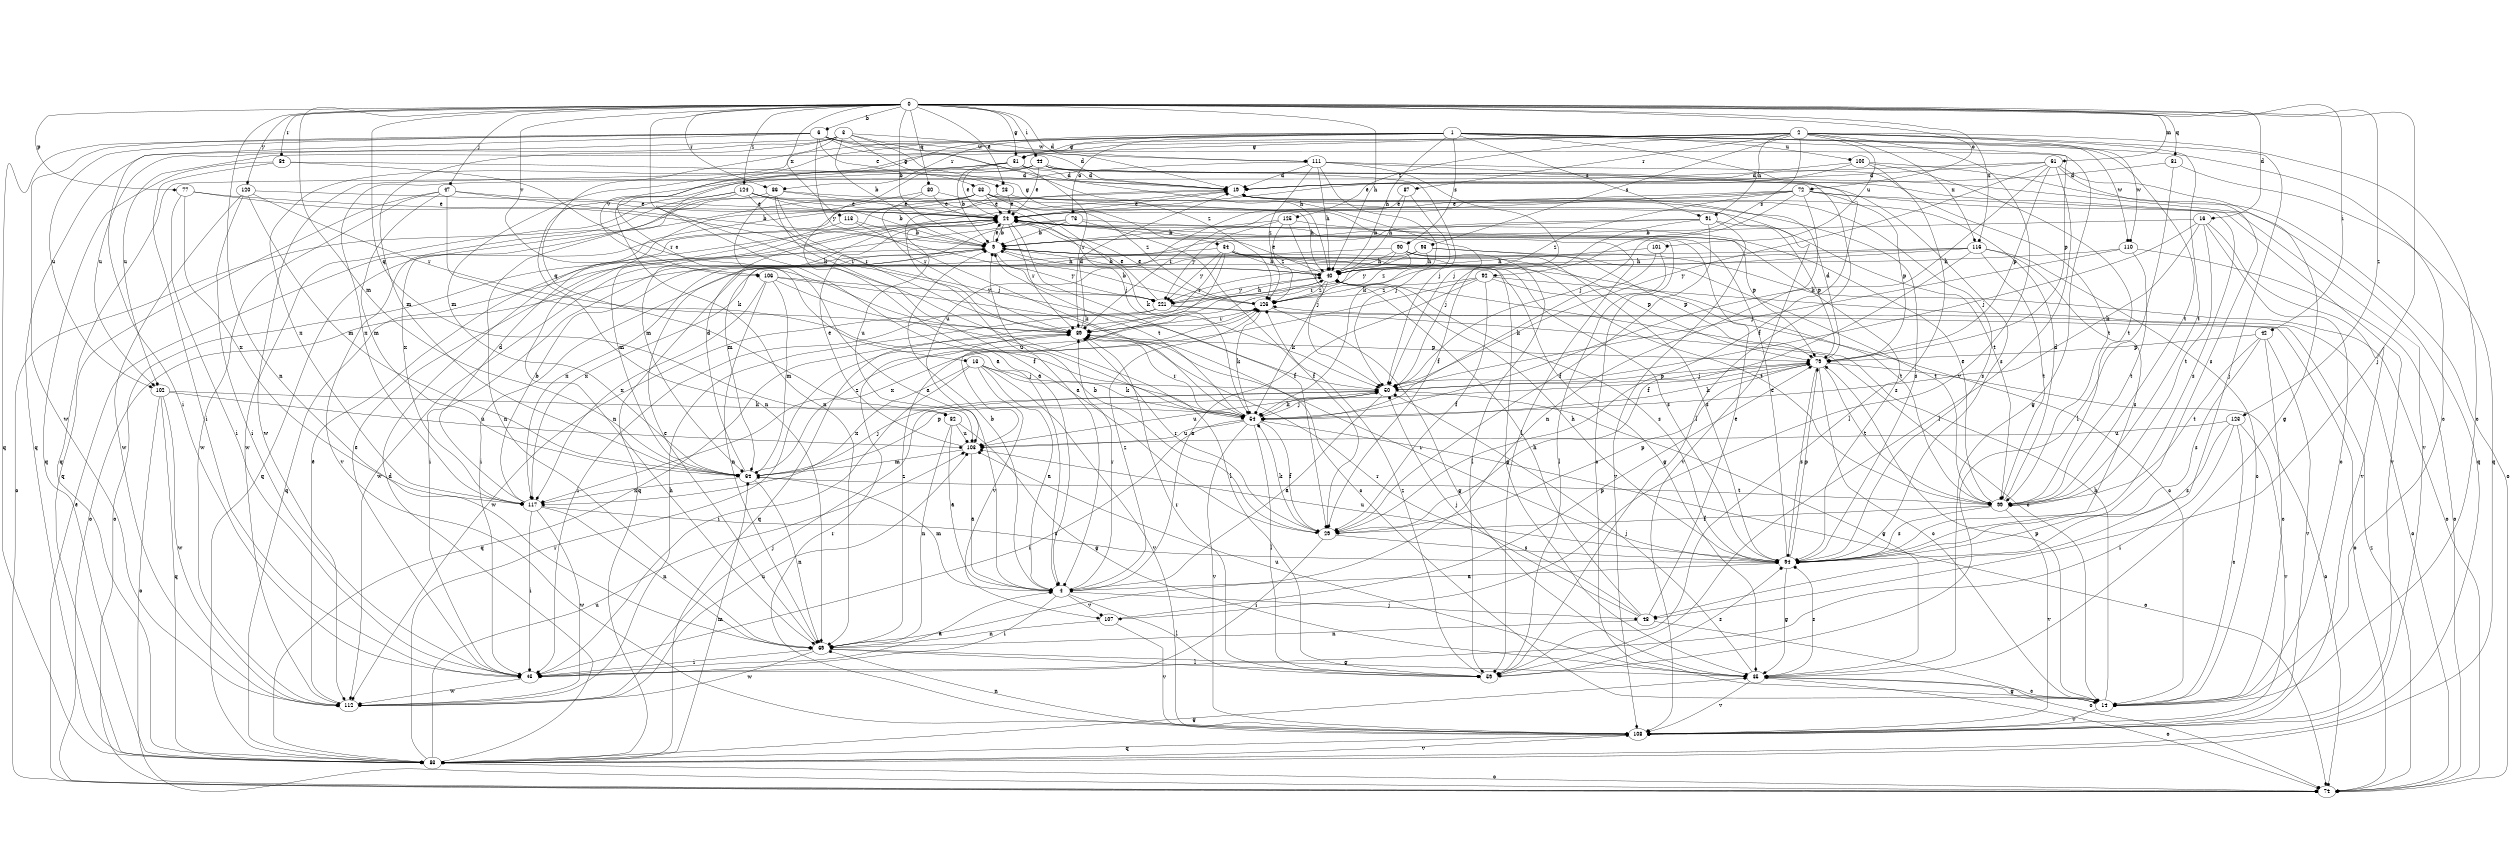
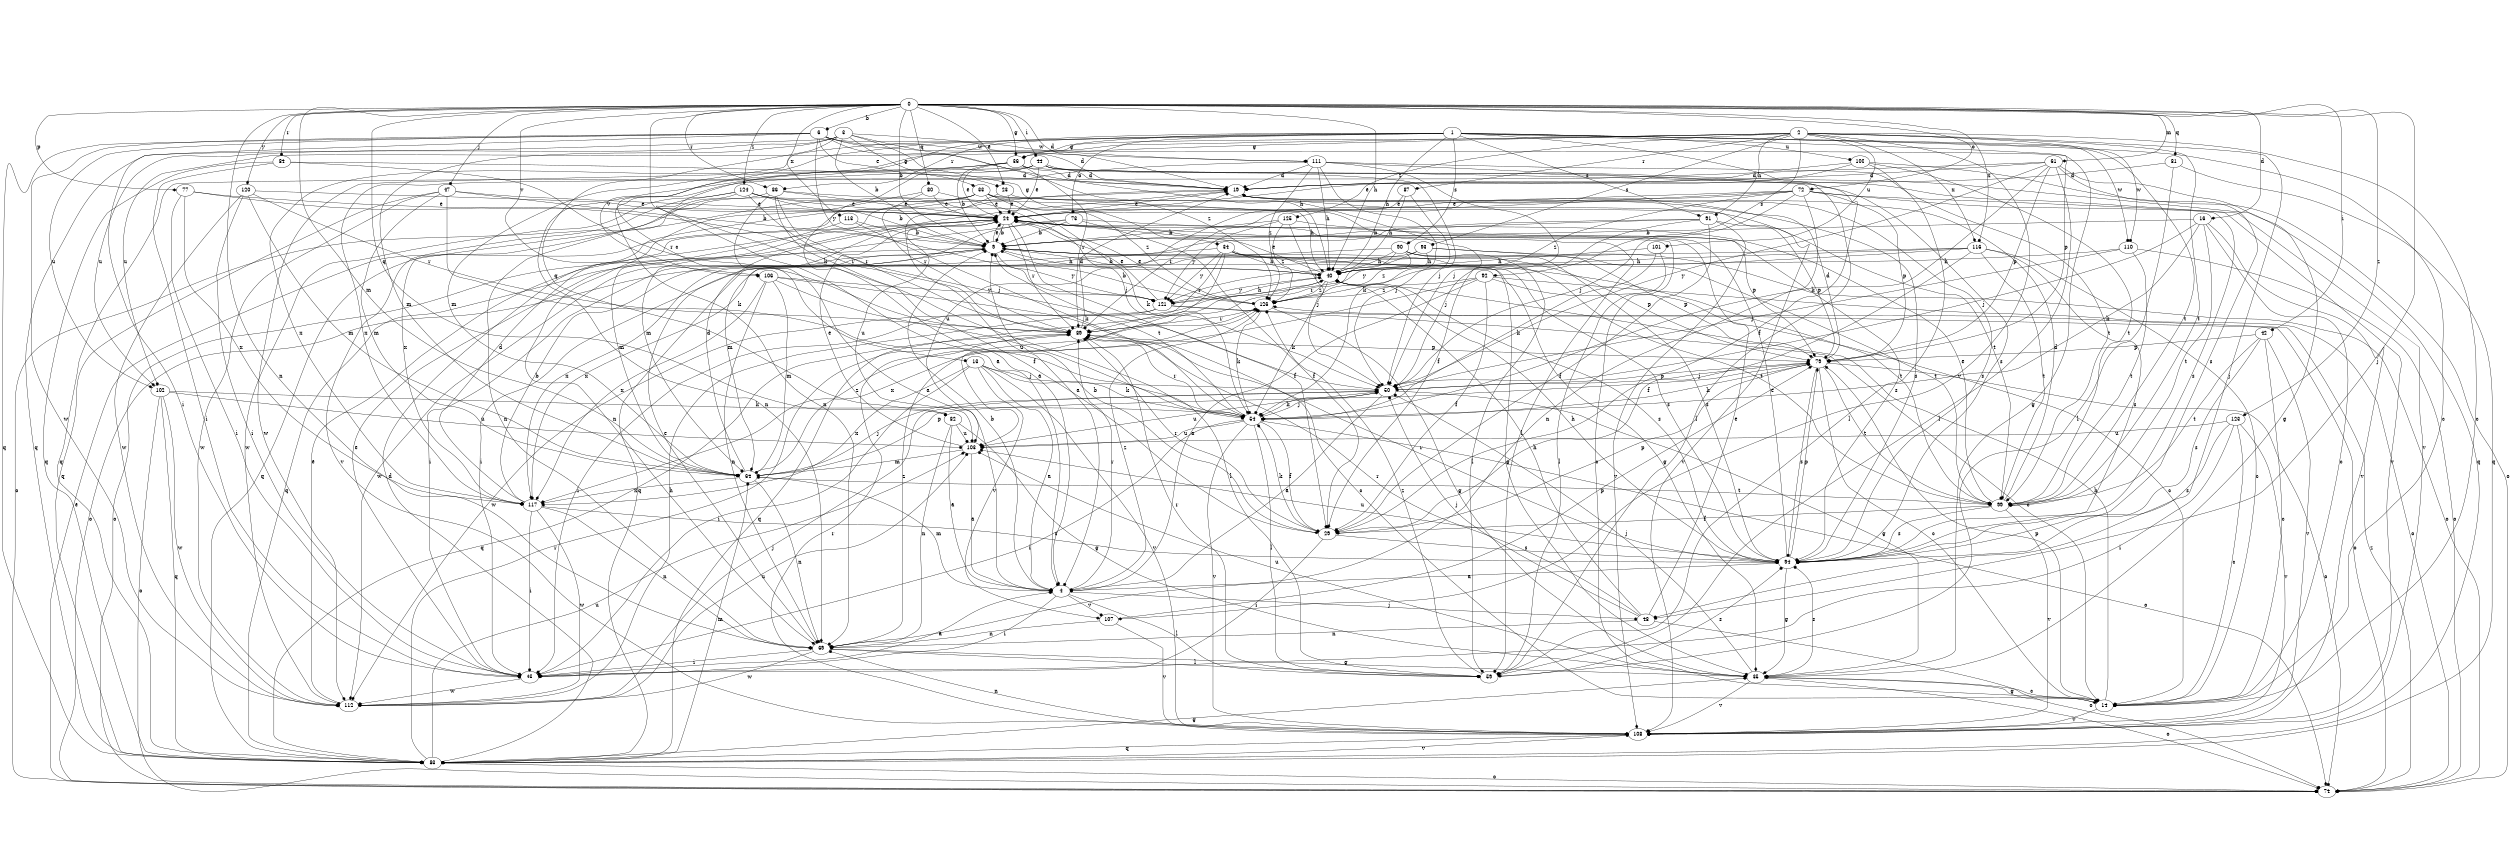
(1016, 162) -> (1016, 162)
(1162, 305) -> (1162, 305)
